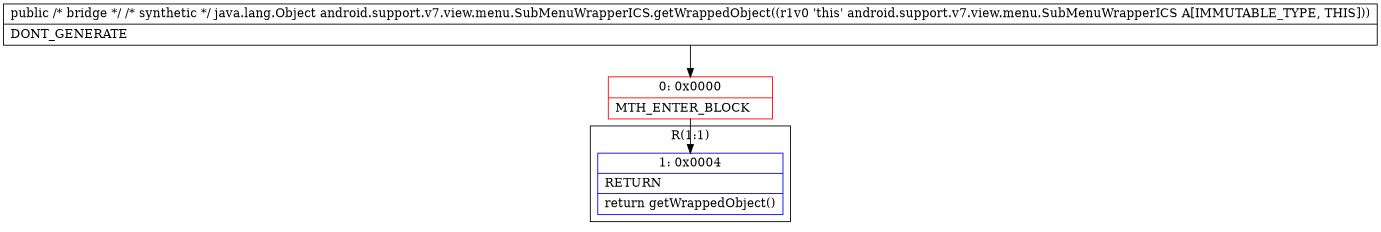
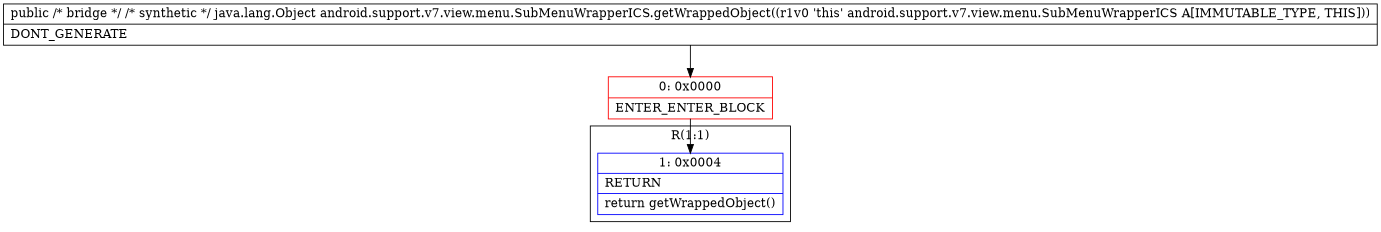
(683, 108) -> (690, 108)
